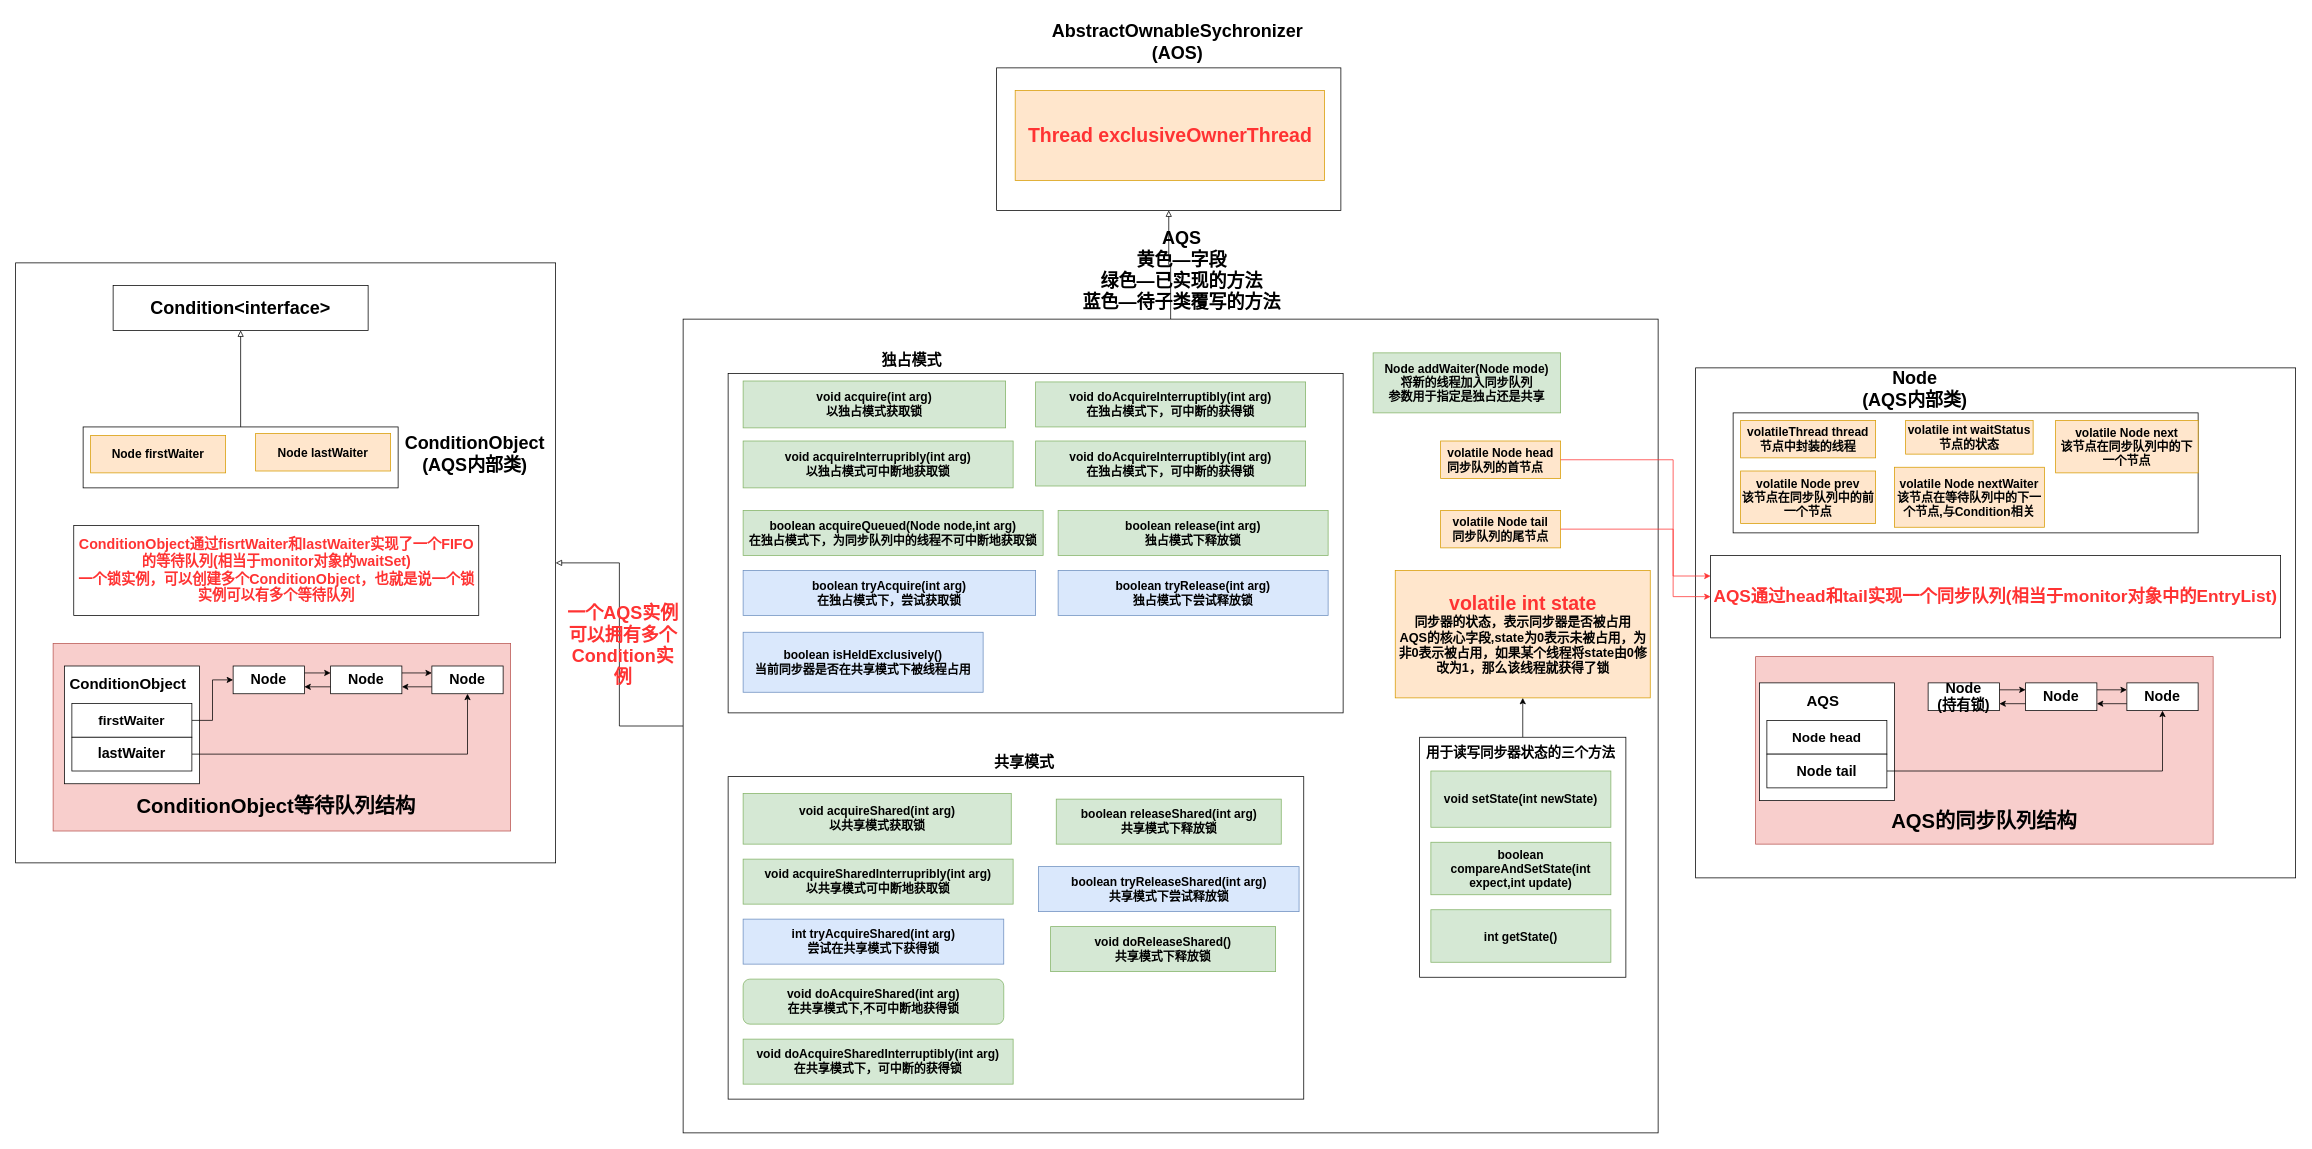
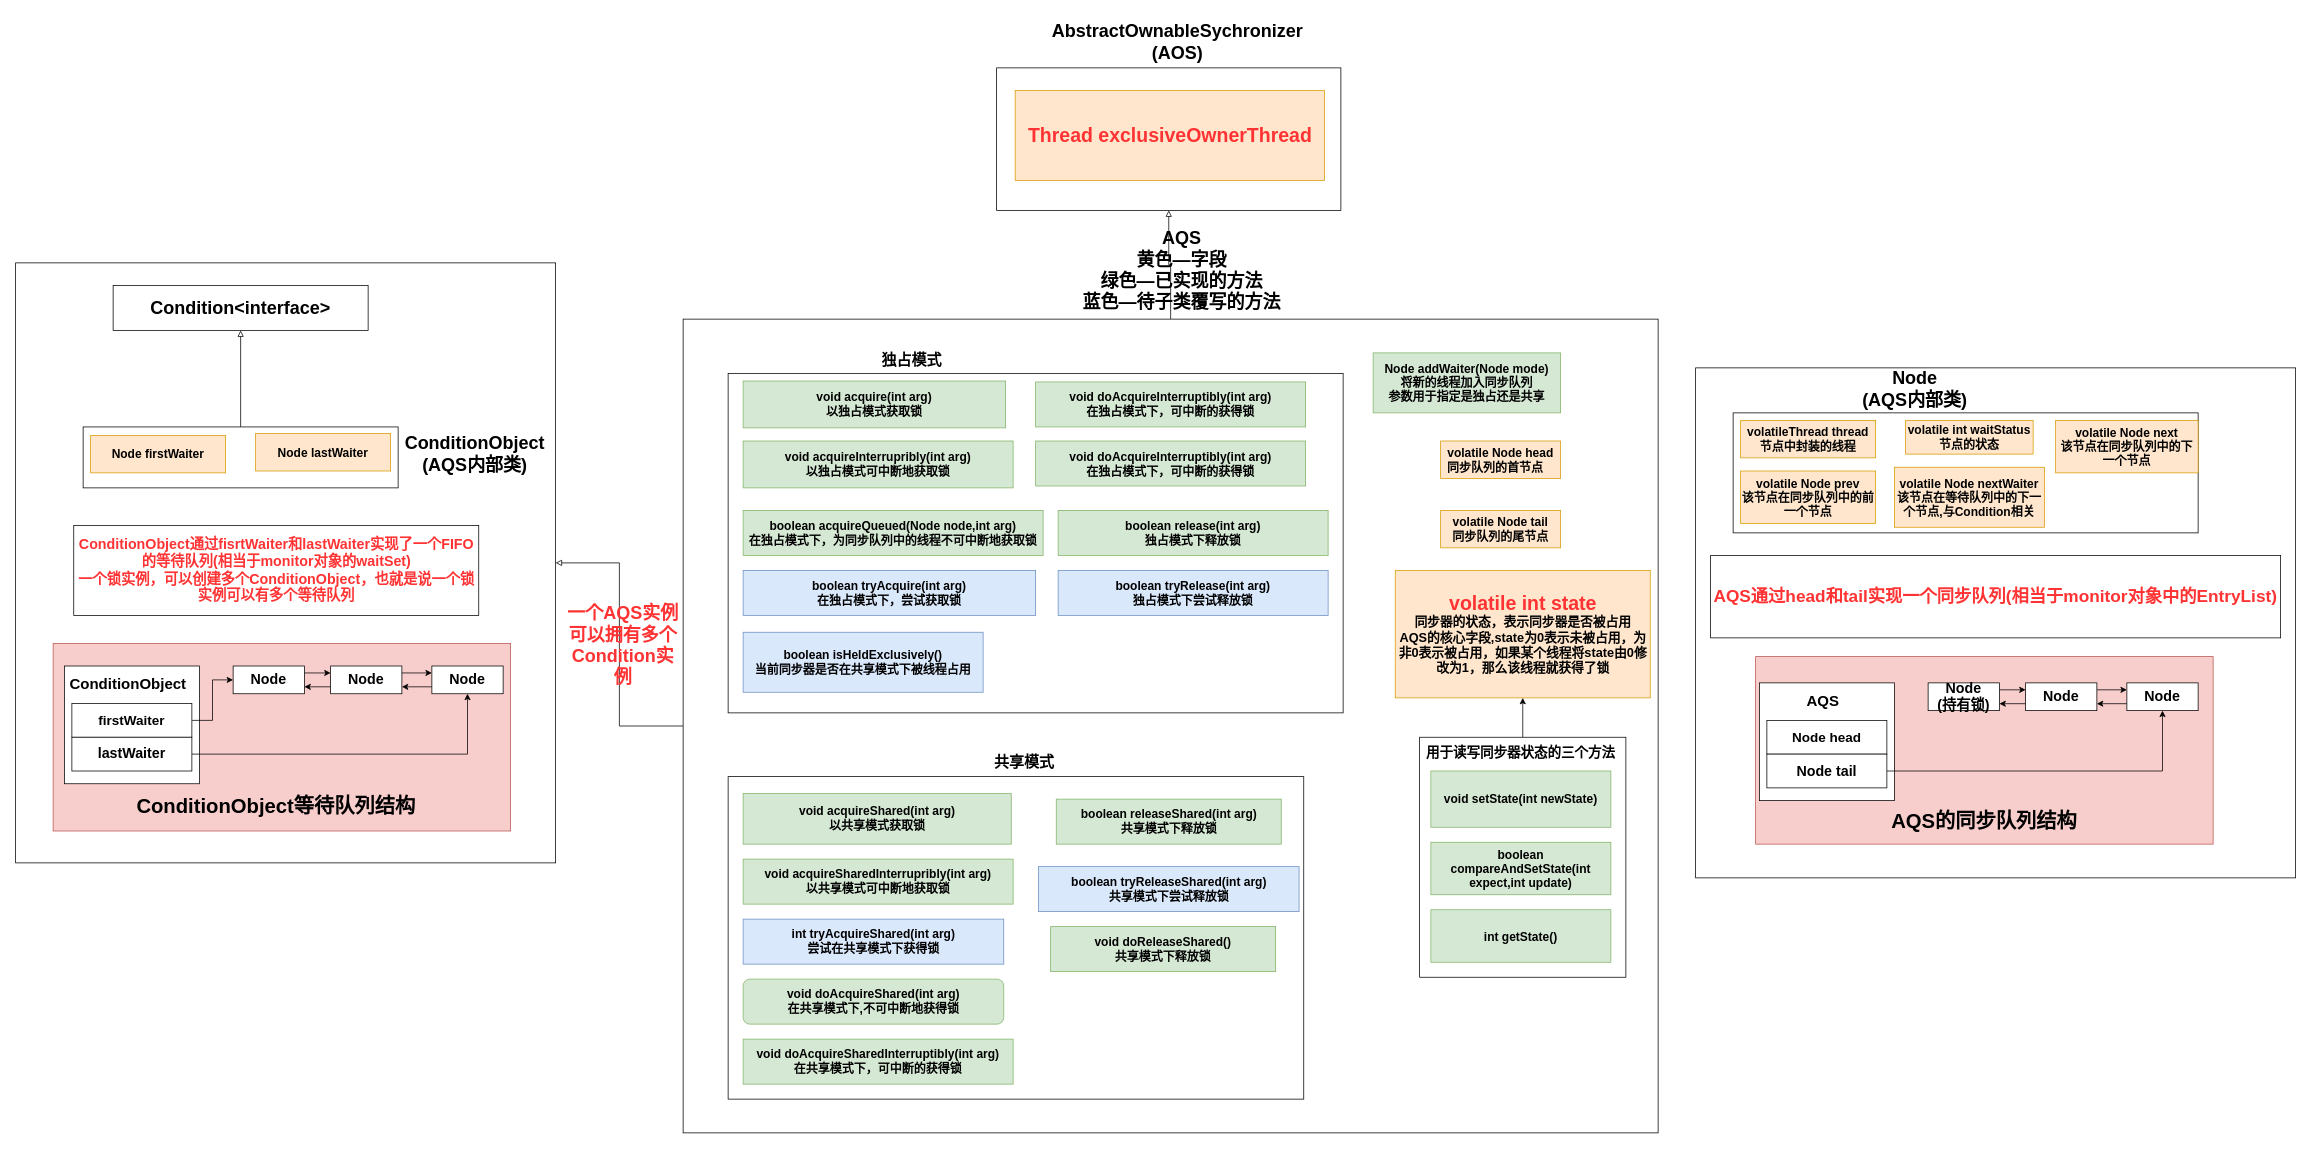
(1617, 460) -> none
(1687, 597) -> none
